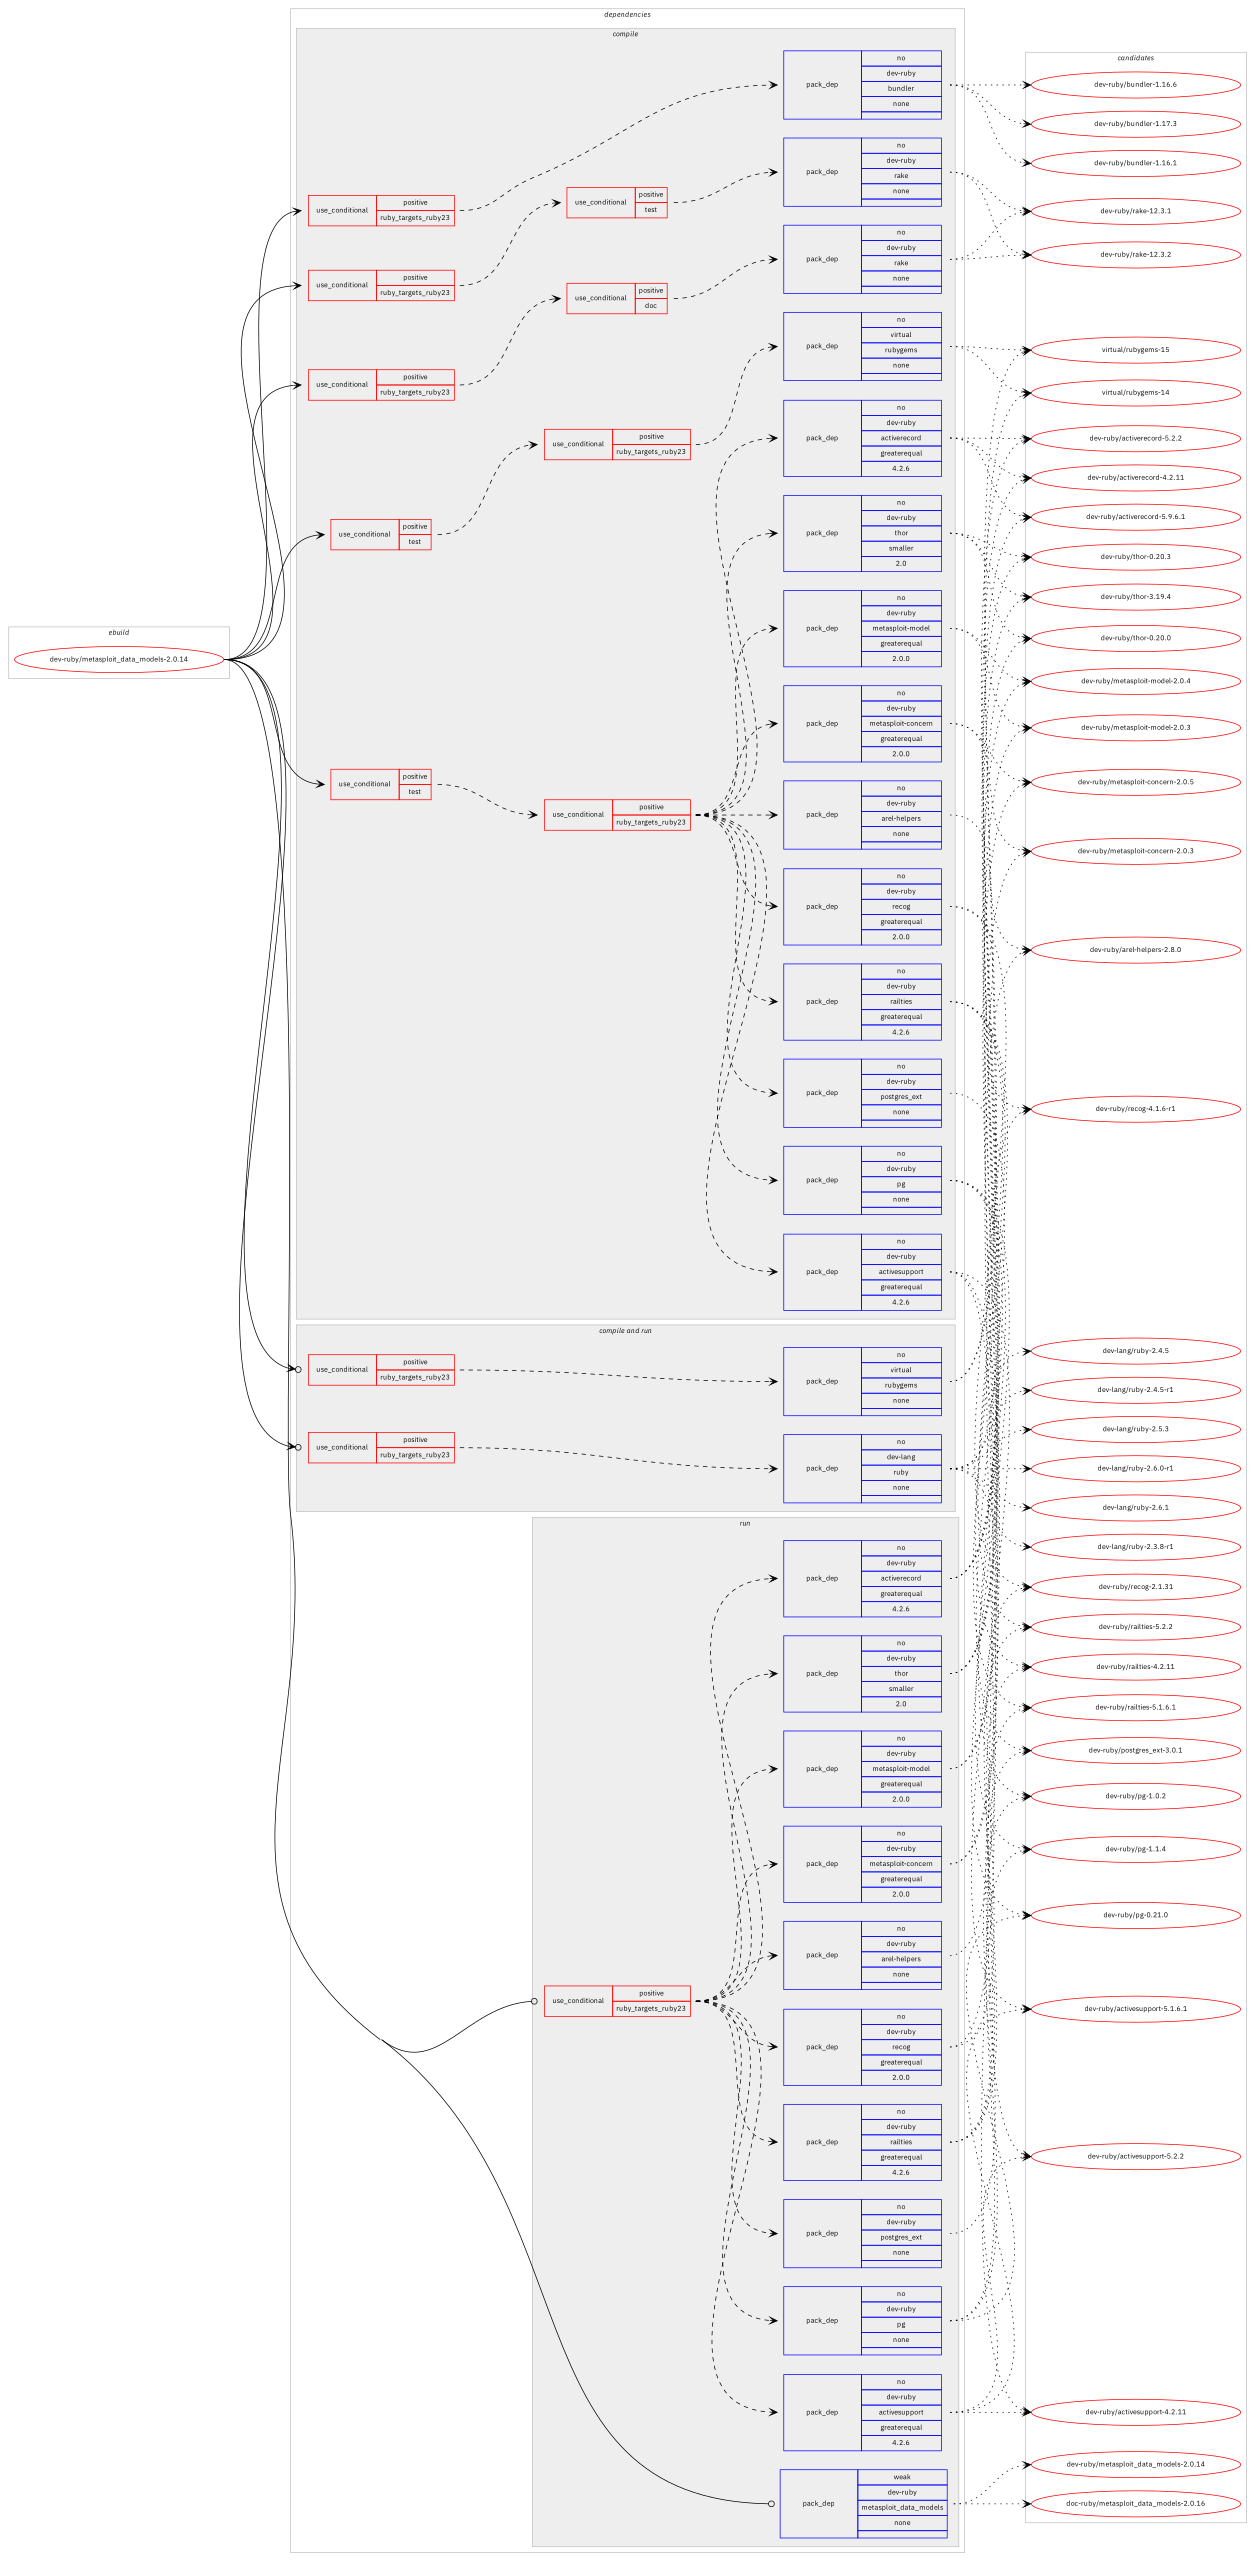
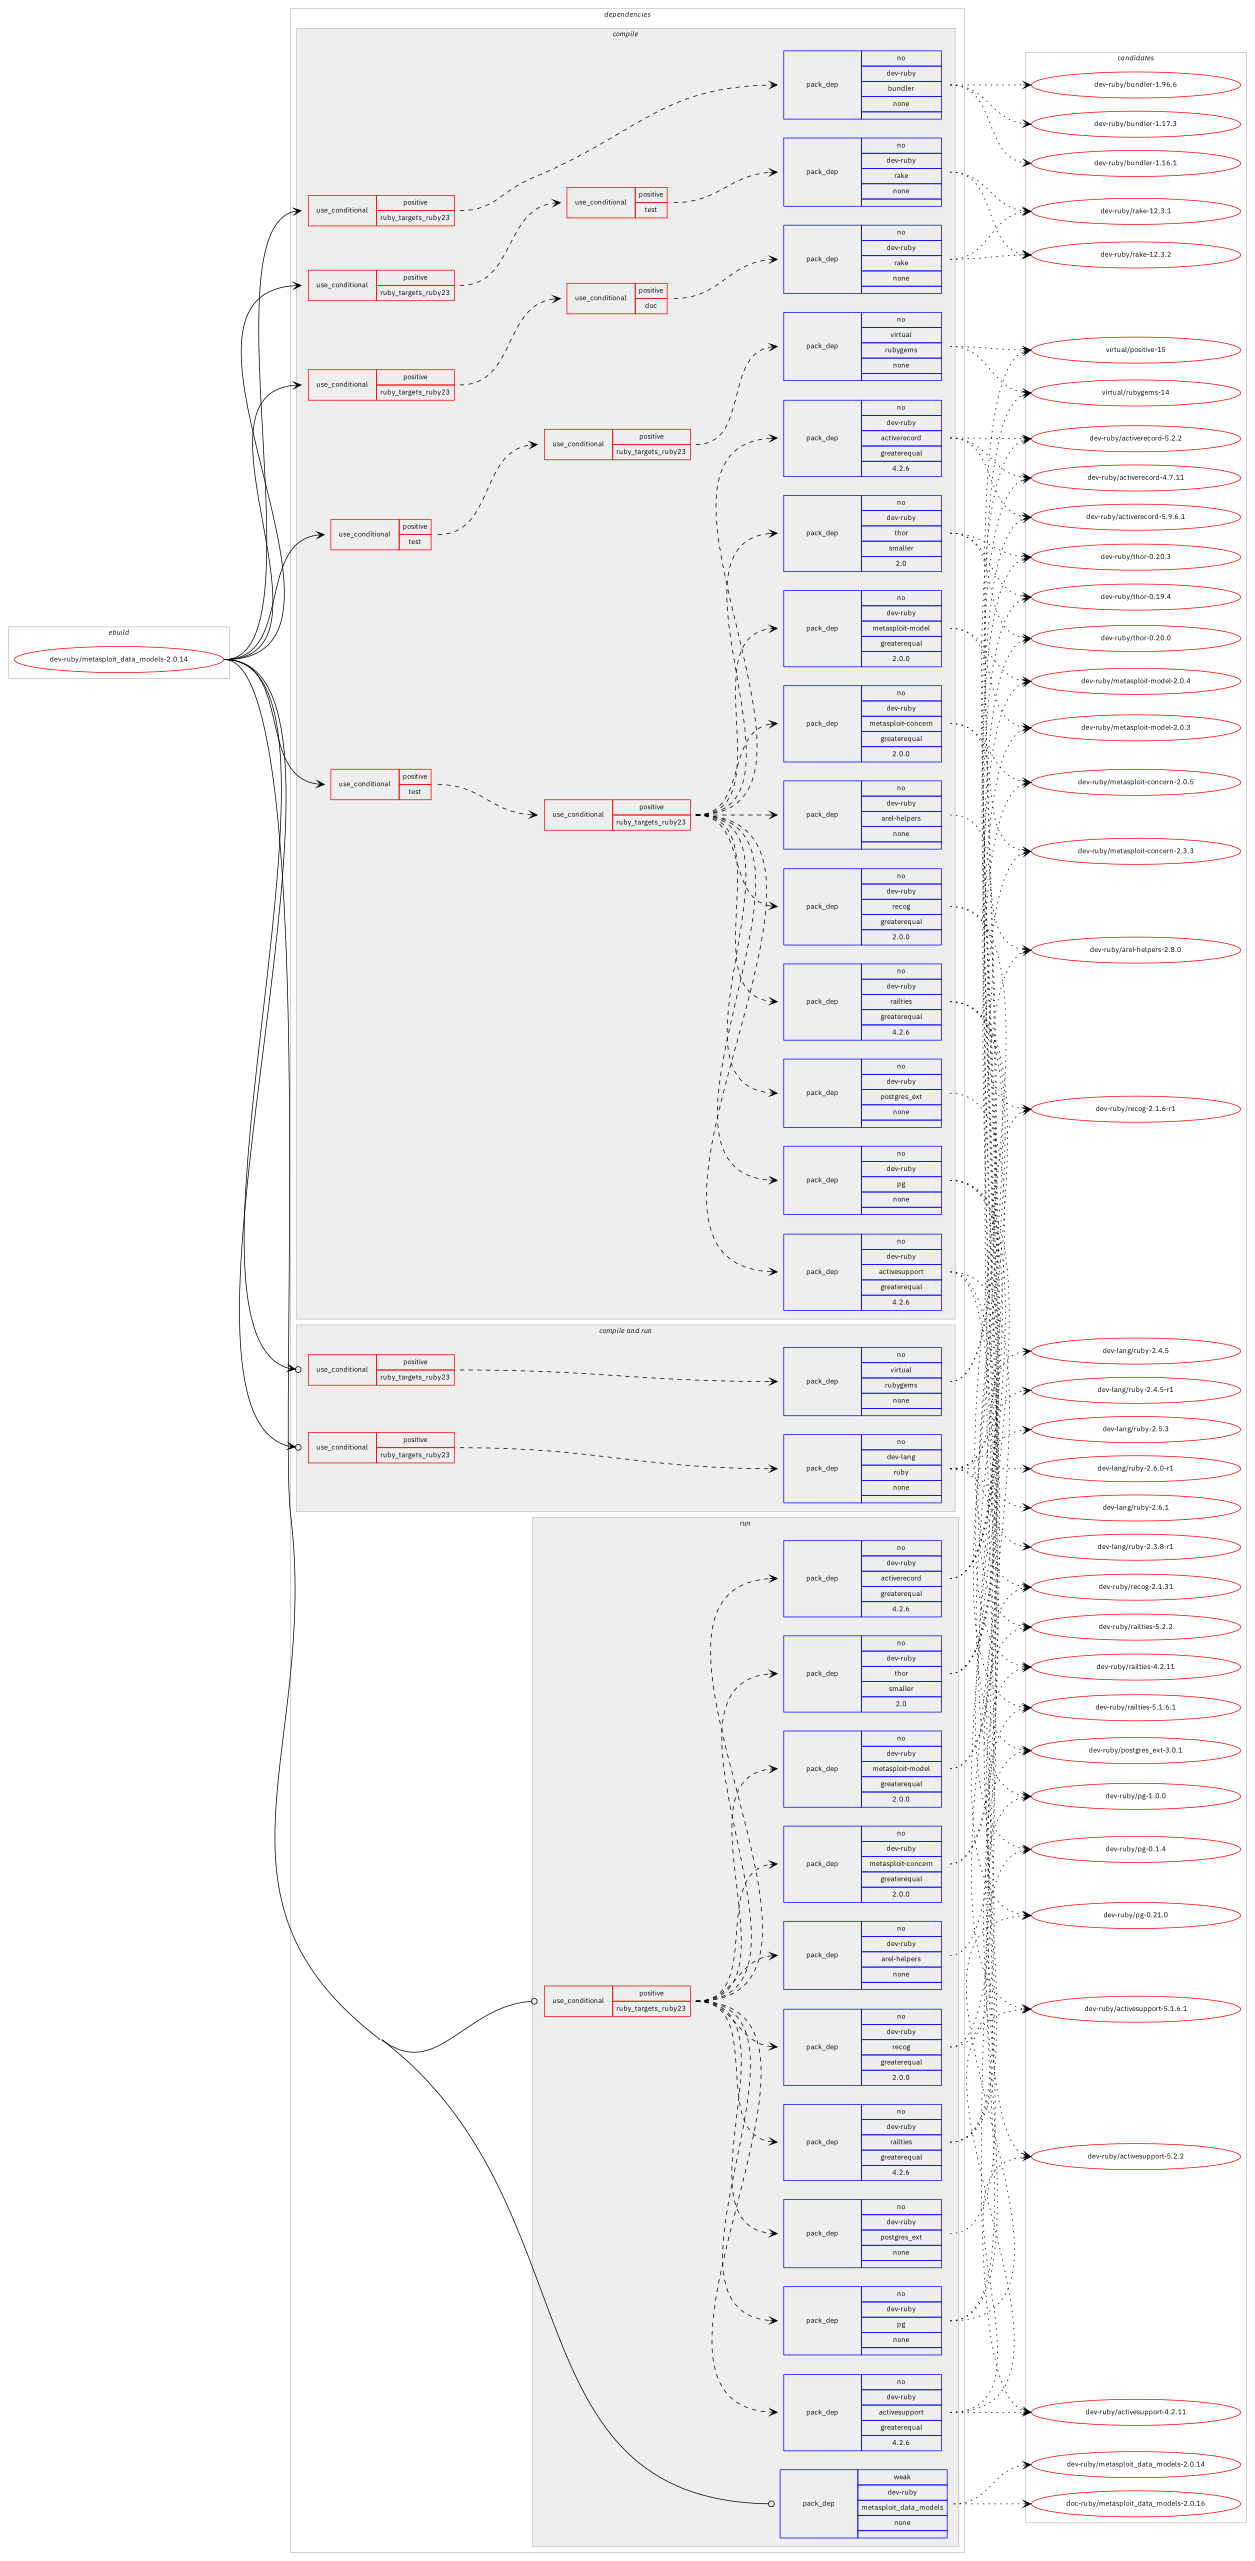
(1136, 85) -> (1136, 85)
(1136, 350) -> (1136, 350)
(1136, 478) -> (1136, 478)
(1136, 597) -> (1136, 597)
(1136, 851) -> (1136, 851)
(1136, 1109) -> (1136, 1109)
(1136, 1796) -> (1136, 1796)
(1136, 1849) -> (1136, 1849)
